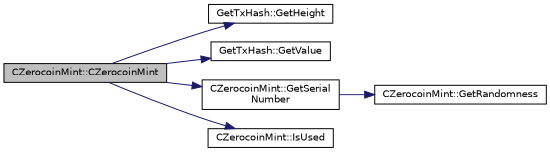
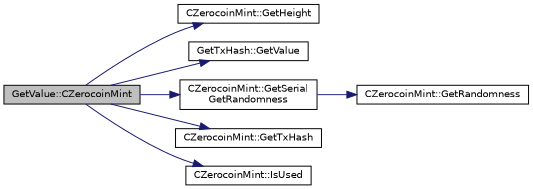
(271, 14) -> (248, 14)
(85, 73) -> (72, 95)
(271, 95) -> (248, 95)
none -> (248, 138)
